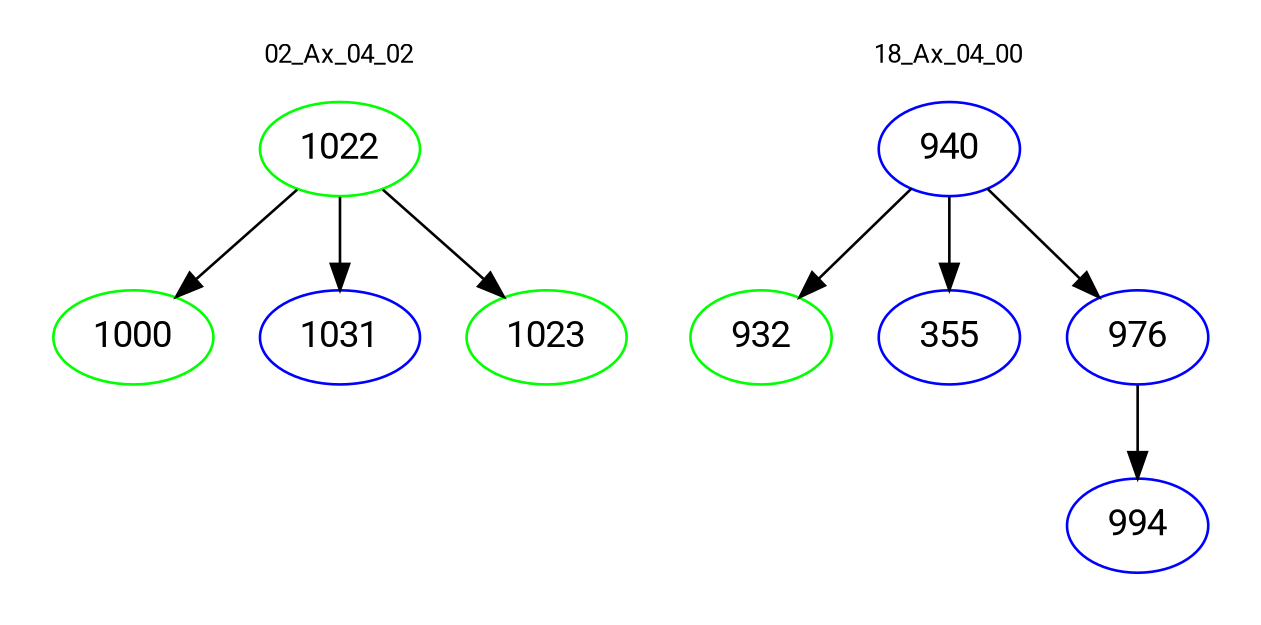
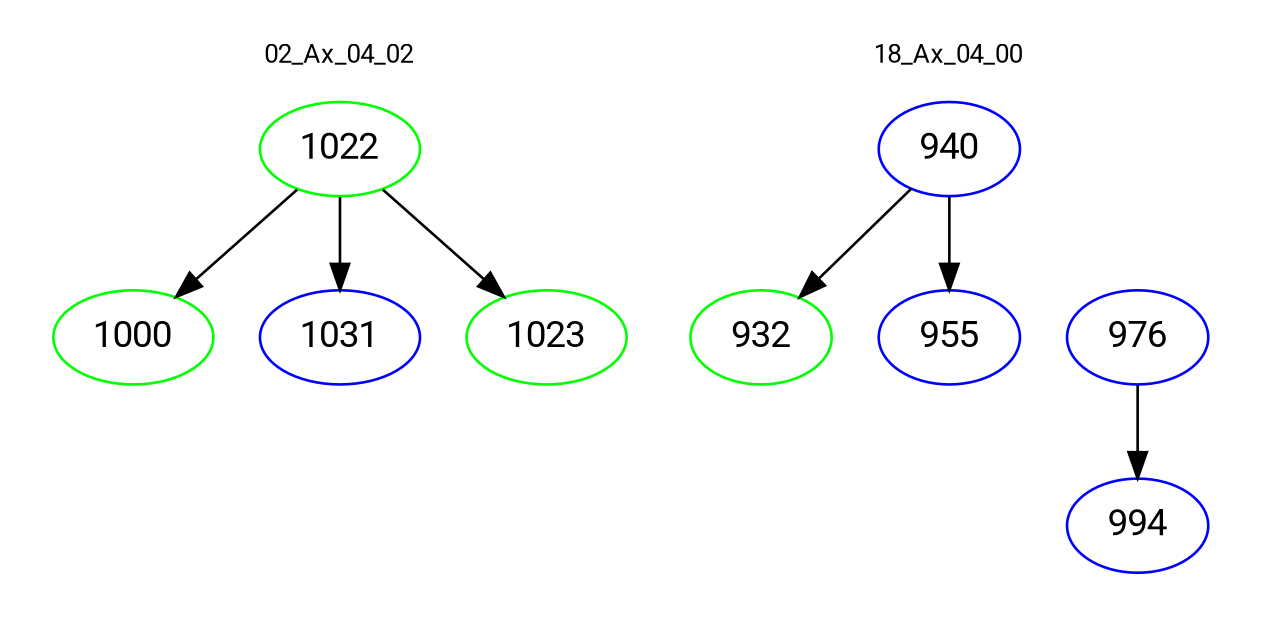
(1034, 234) -> none
(949, 337) -> (949, 337)
